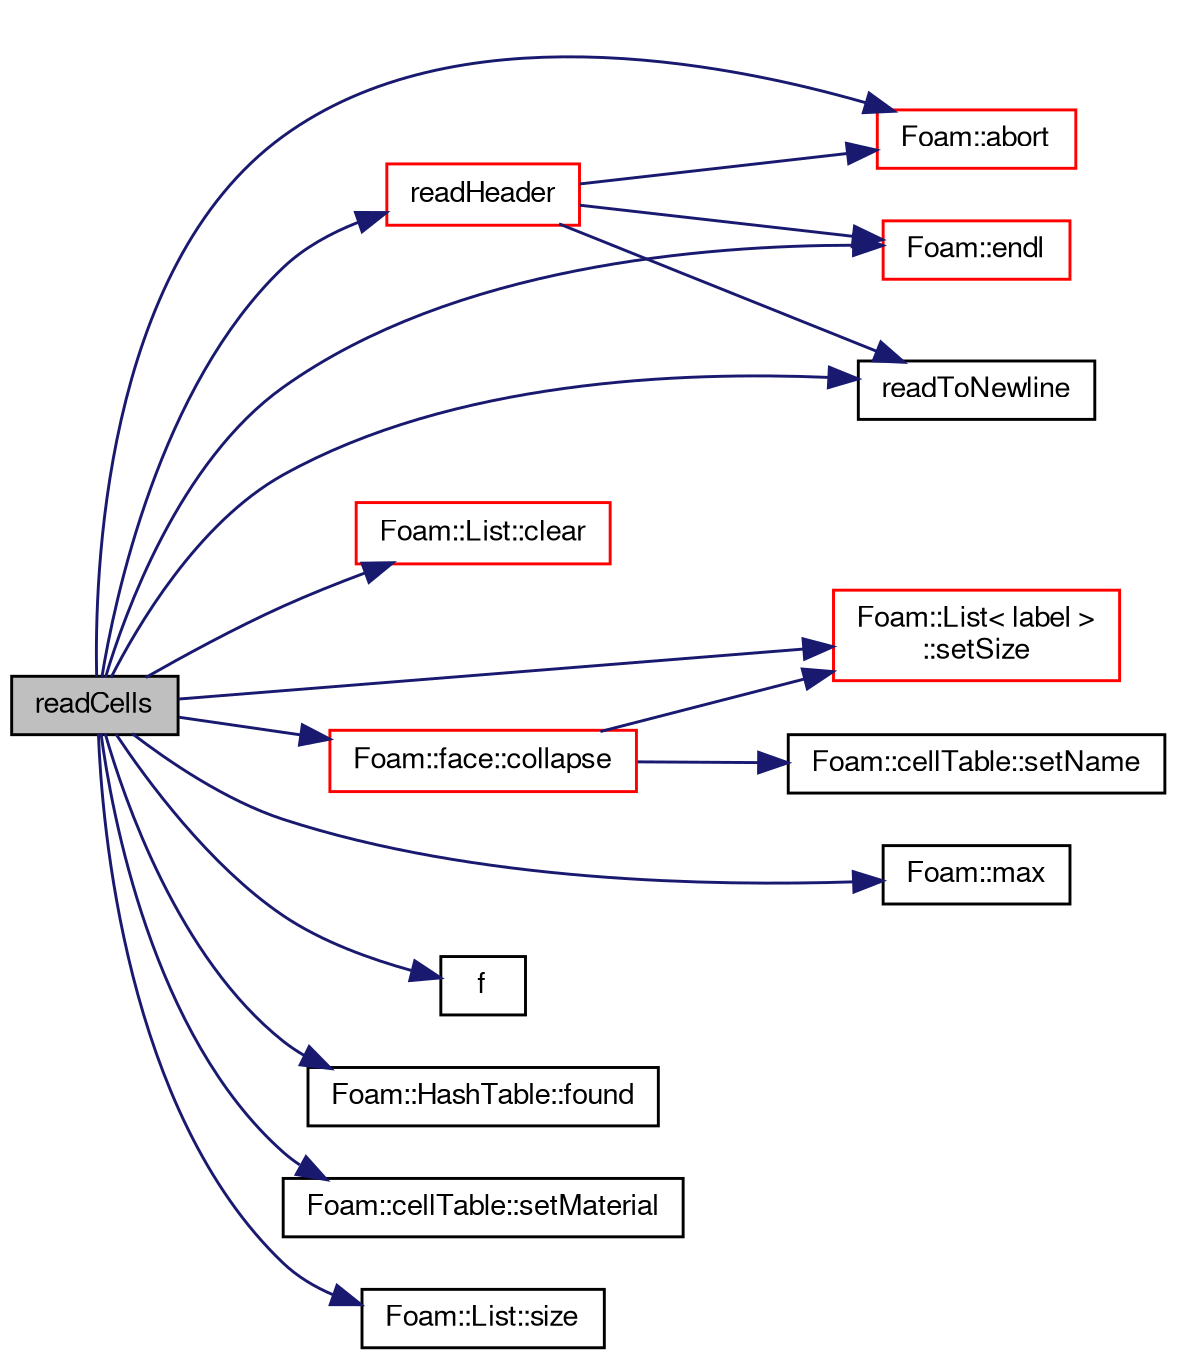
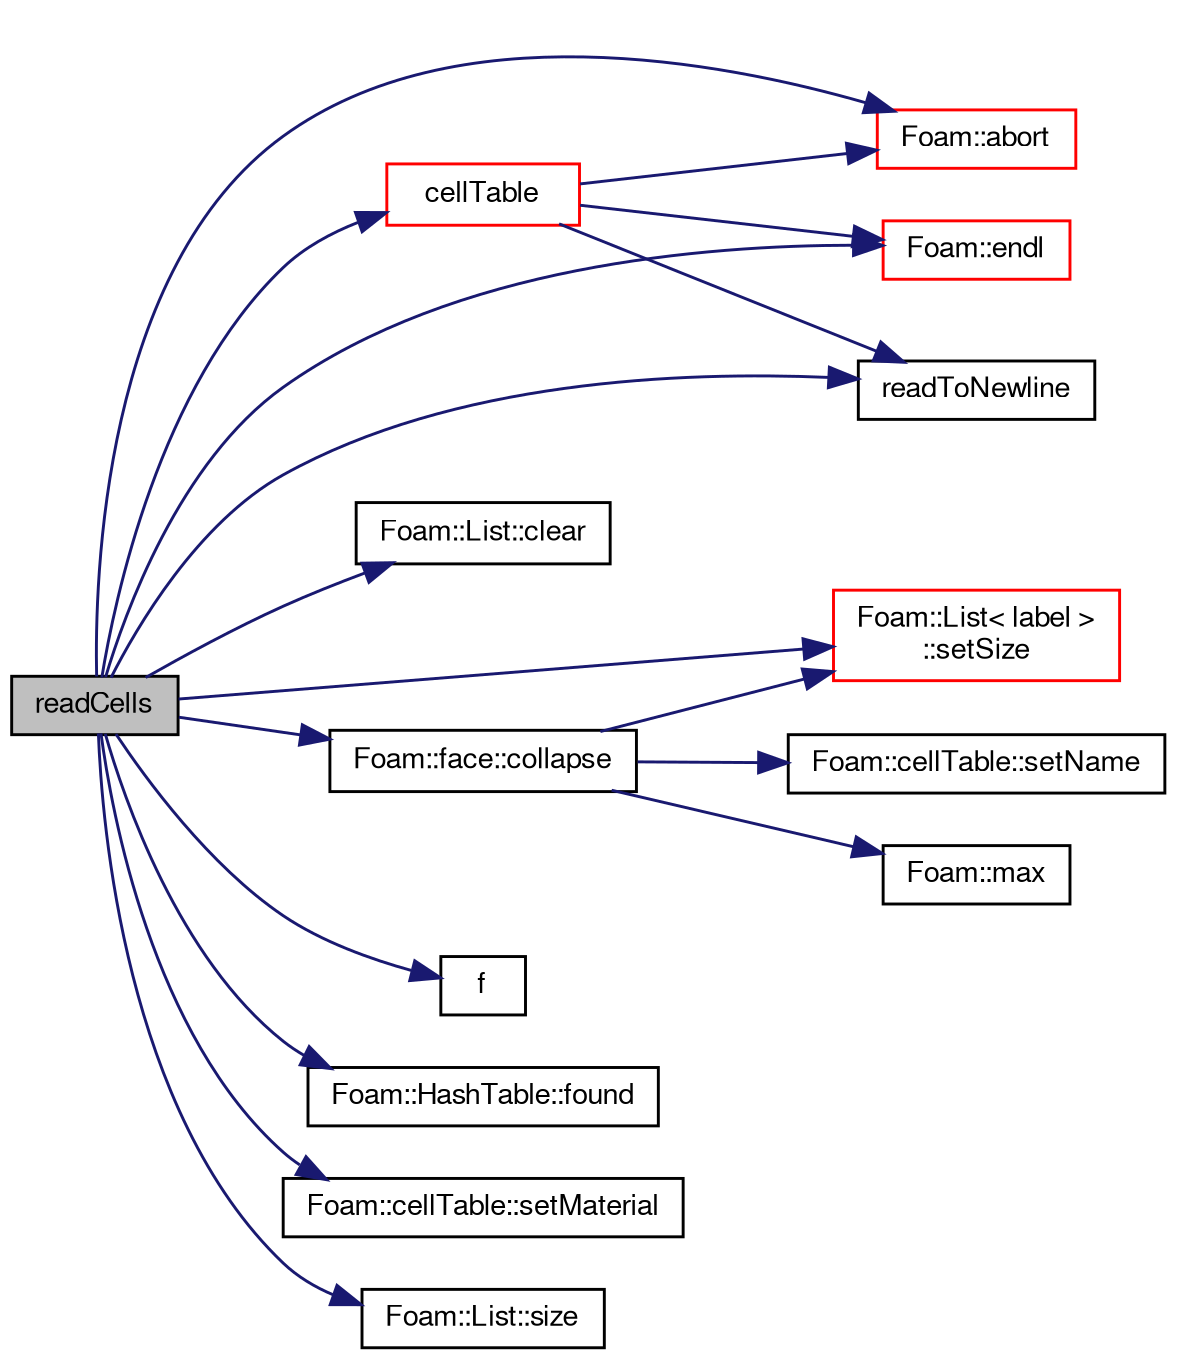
(483, 195) -> (483, 195)
(483, 533) -> (483, 533)
(483, 761) -> (483, 761)
(479, 863) -> (732, 818)
